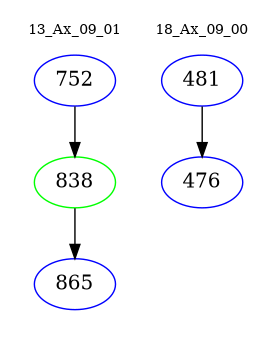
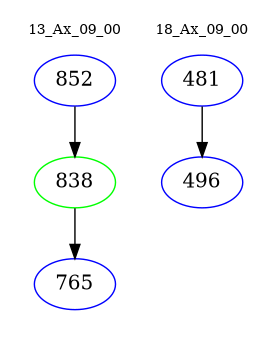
(75, 30) -> (75, 30)
(75, 81) -> (75, 81)
(202, 182) -> (202, 182)
(75, 284) -> (75, 284)
